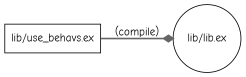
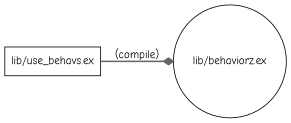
(207, 39) -> (230, 61)
